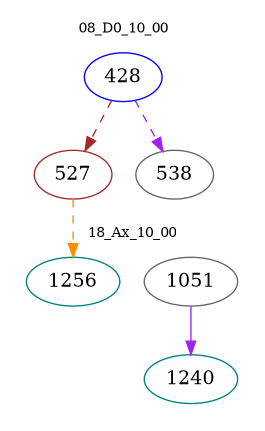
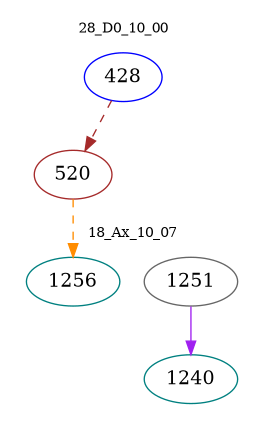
(124, 29) -> (124, 29)
(73, 175) -> (73, 175)
(175, 175) -> none
(133, 234) -> (133, 234)
(191, 282) -> (191, 282)
